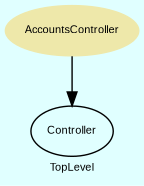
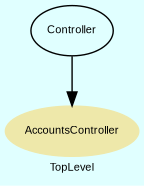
(72, 74) -> (72, 74)
